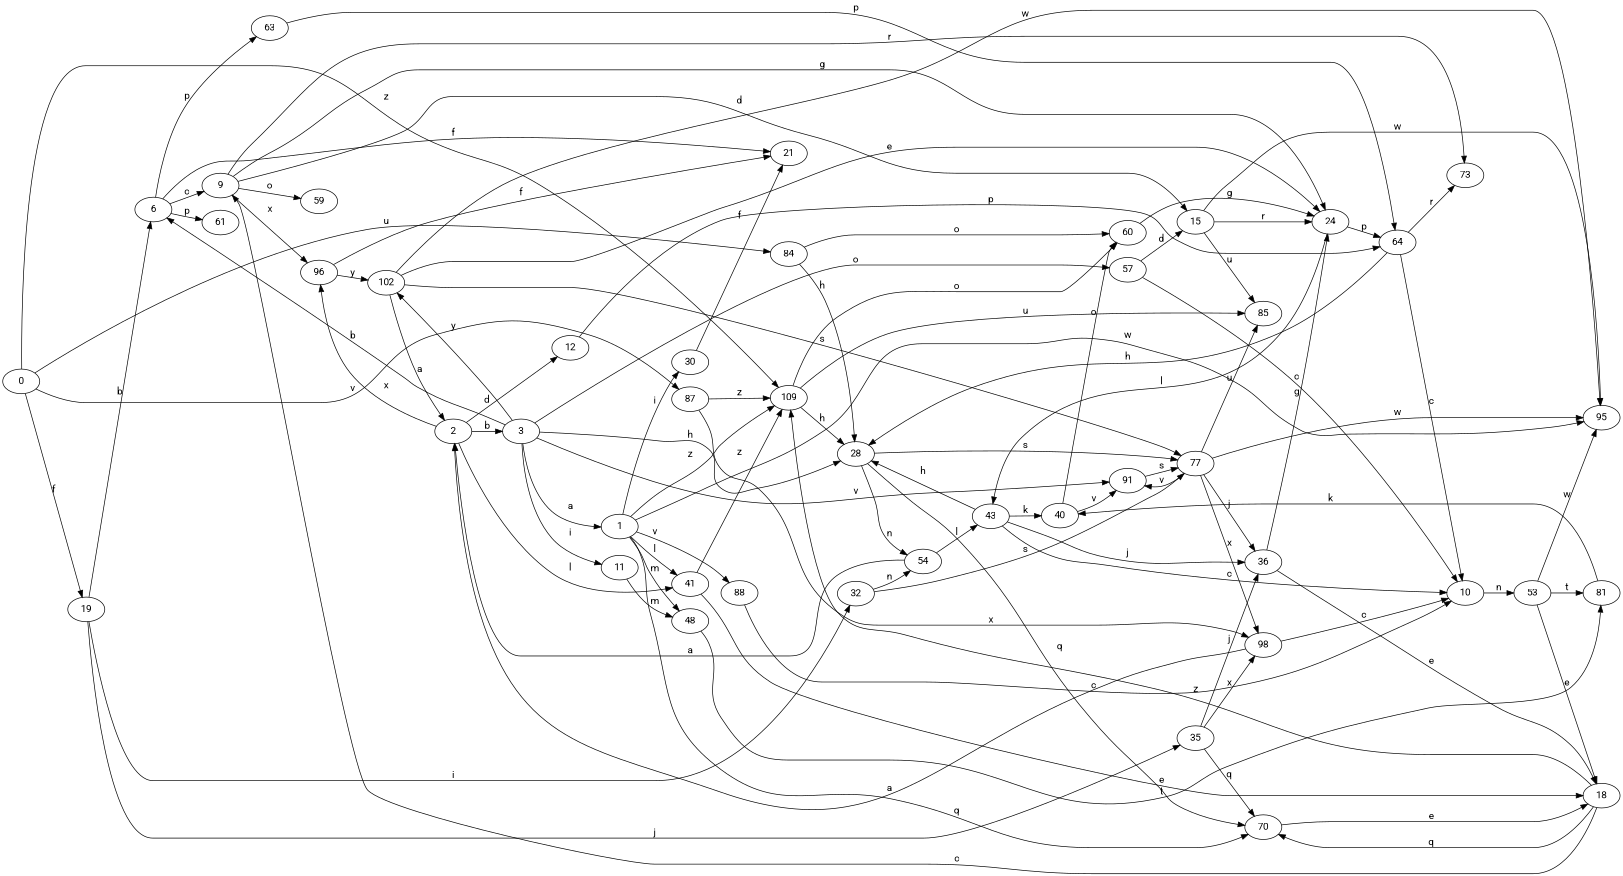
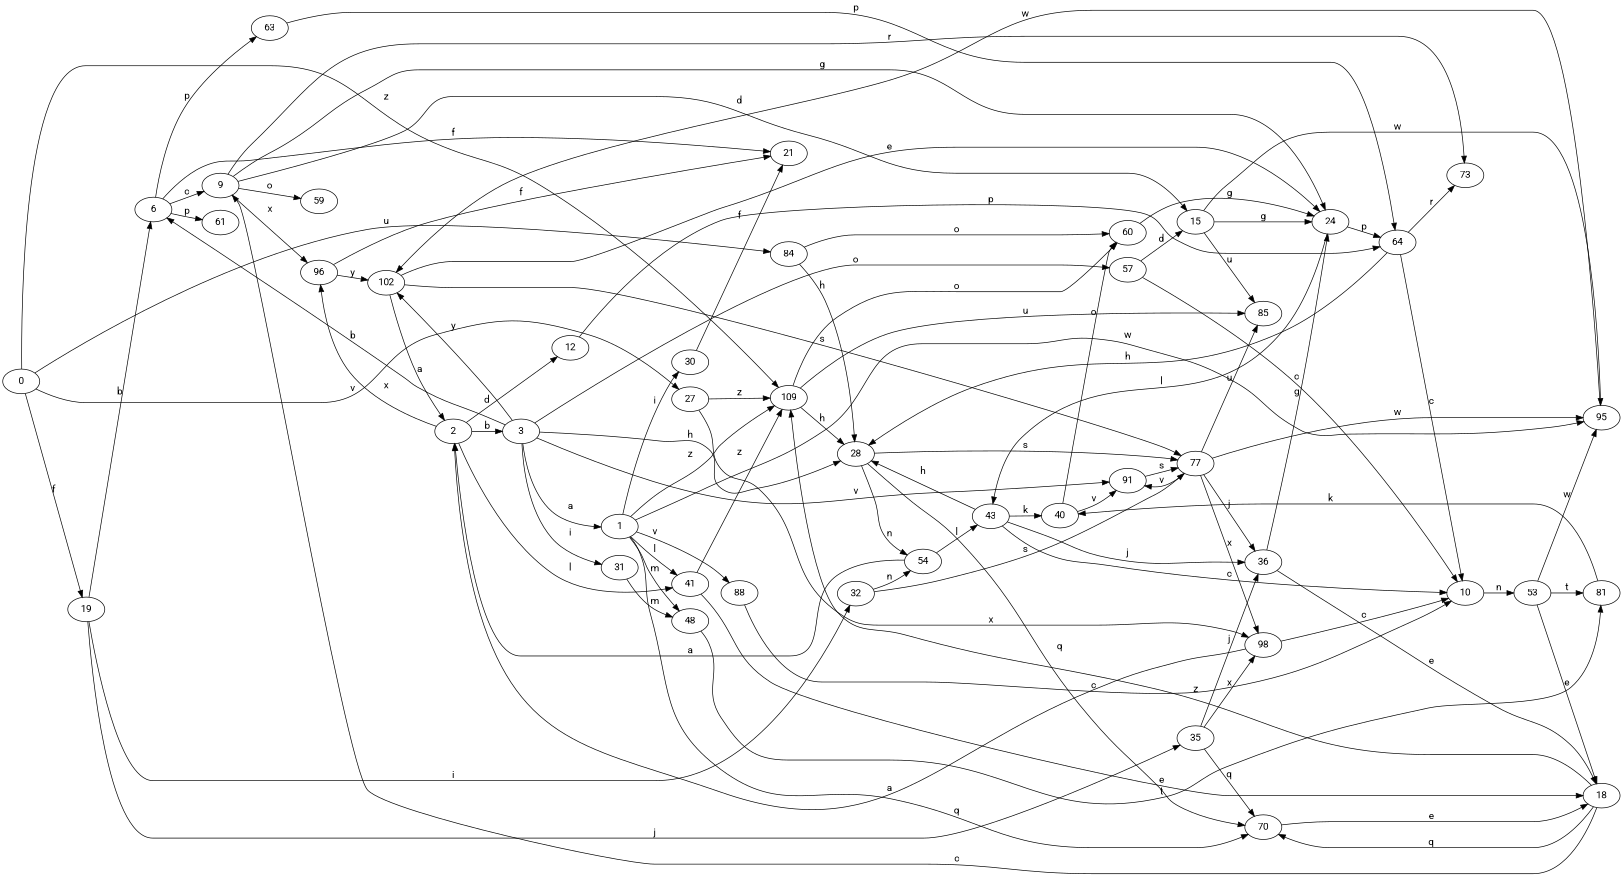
(1134, 10) -> (1141, 10)
(1263, 217) -> (1263, 217)
(690, 399) -> (690, 399)
(620, 568) -> (620, 568)
